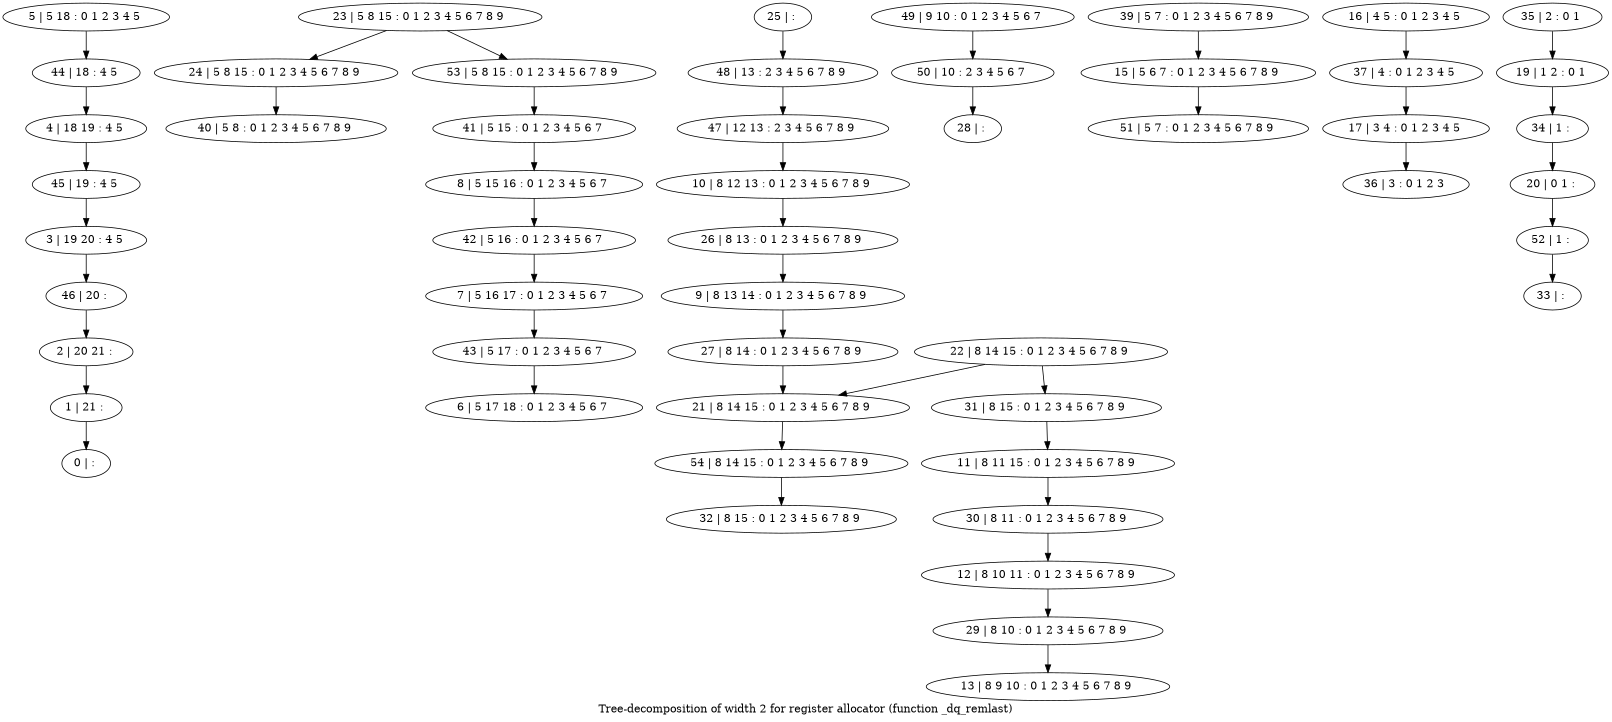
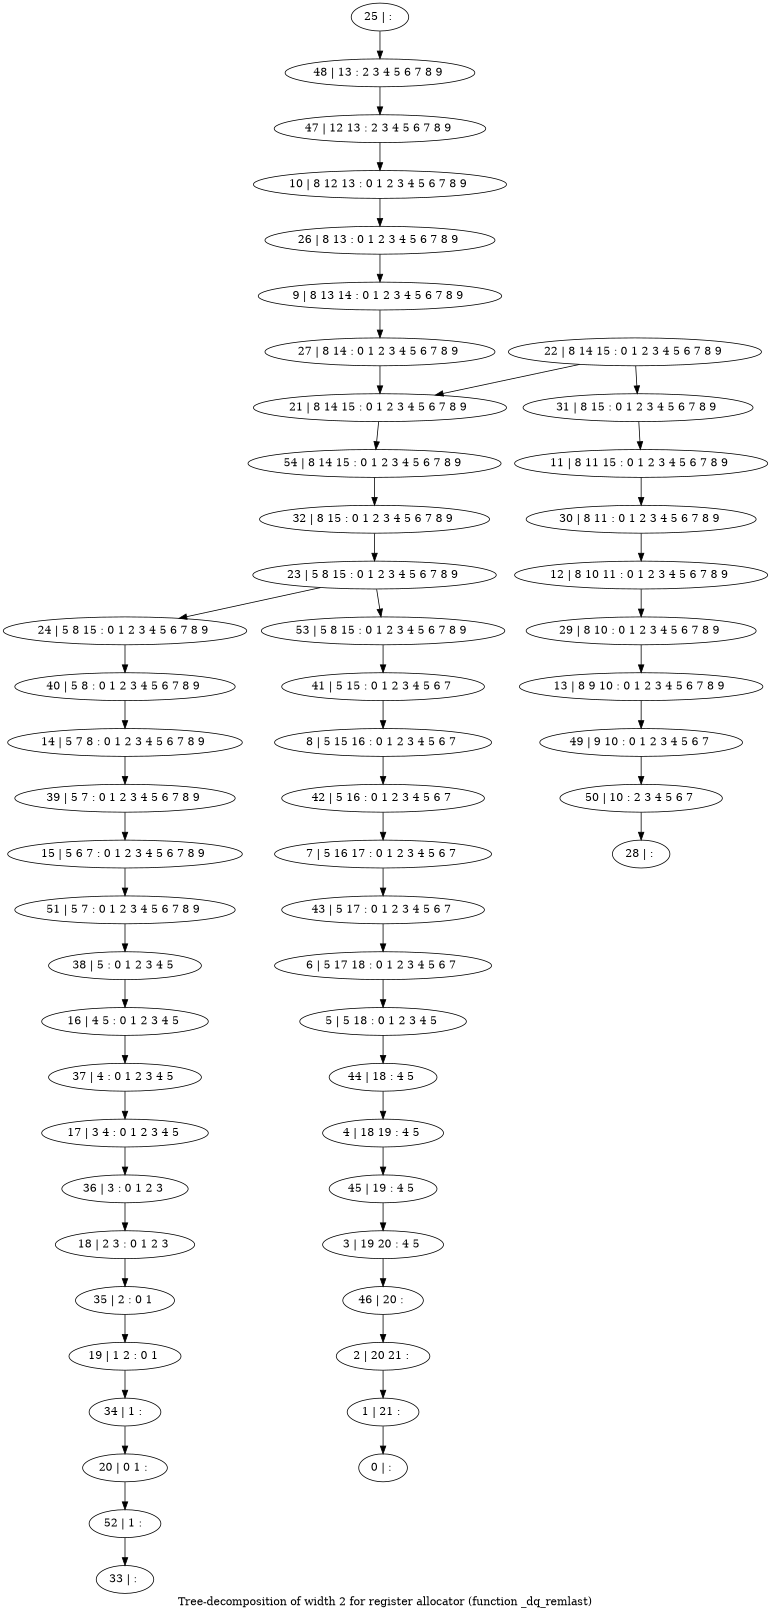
none -> (375, 543)
none -> (641, 711)
none -> (125, 742)
none -> (125, 966)
none -> (383, 990)
none -> (125, 1245)
